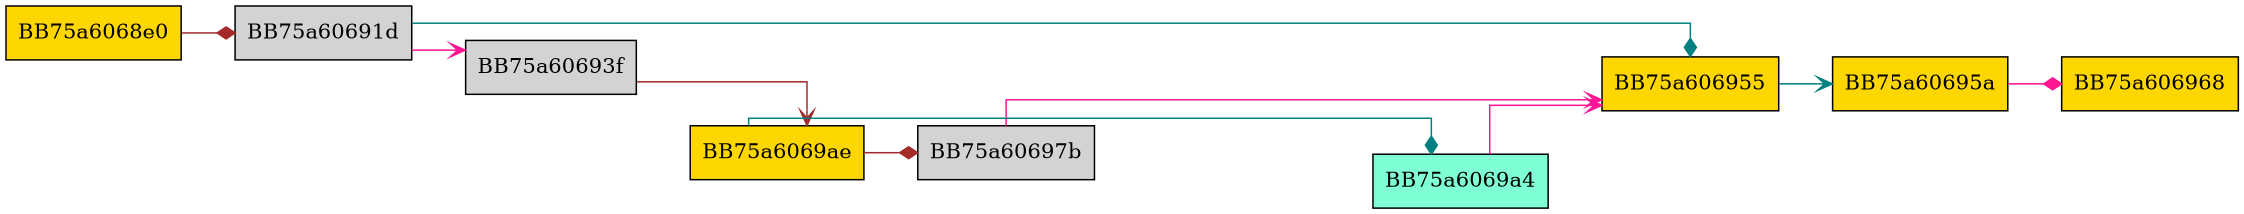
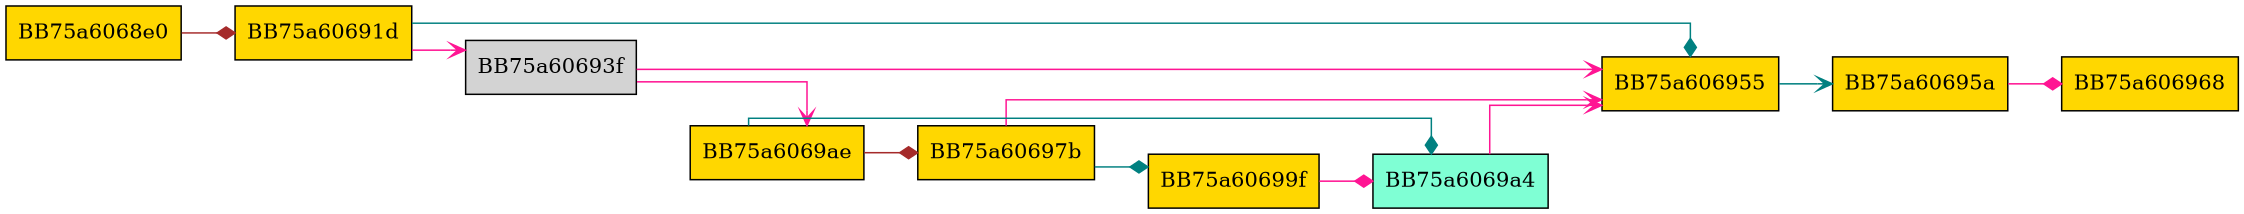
(323, 33) -> (323, 33)
none -> (1112, 69)
(736, 82) -> (736, 82)
(1006, 153) -> (1006, 153)
none -> (1234, 181)
